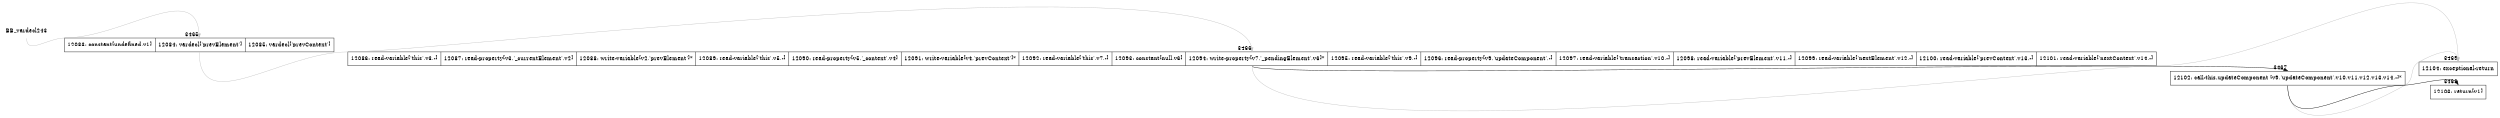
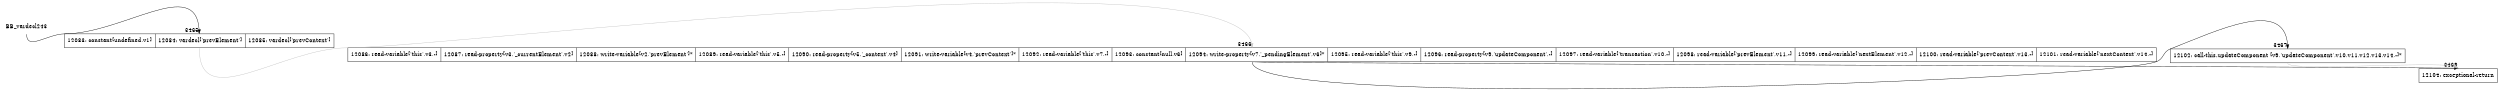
(117, 27) -> (117, 23)
(1871, 89) -> (1853, 65)
(2458, 92) -> none
